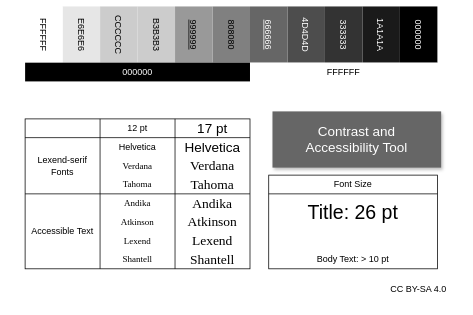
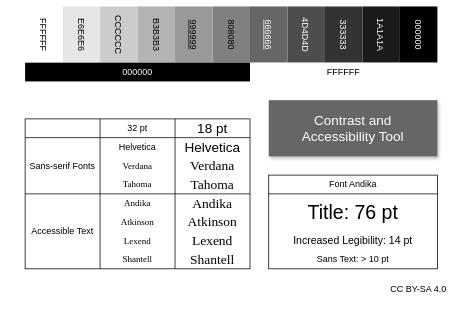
(156, 35) -> (156, 35)
(138, 129) -> (138, 129)
(213, 129) -> (213, 129)
(357, 140) -> (353, 128)
(63, 166) -> (63, 166)
(353, 185) -> (353, 185)
(353, 213) -> (353, 213)
none -> (353, 241)
(353, 260) -> (353, 260)
